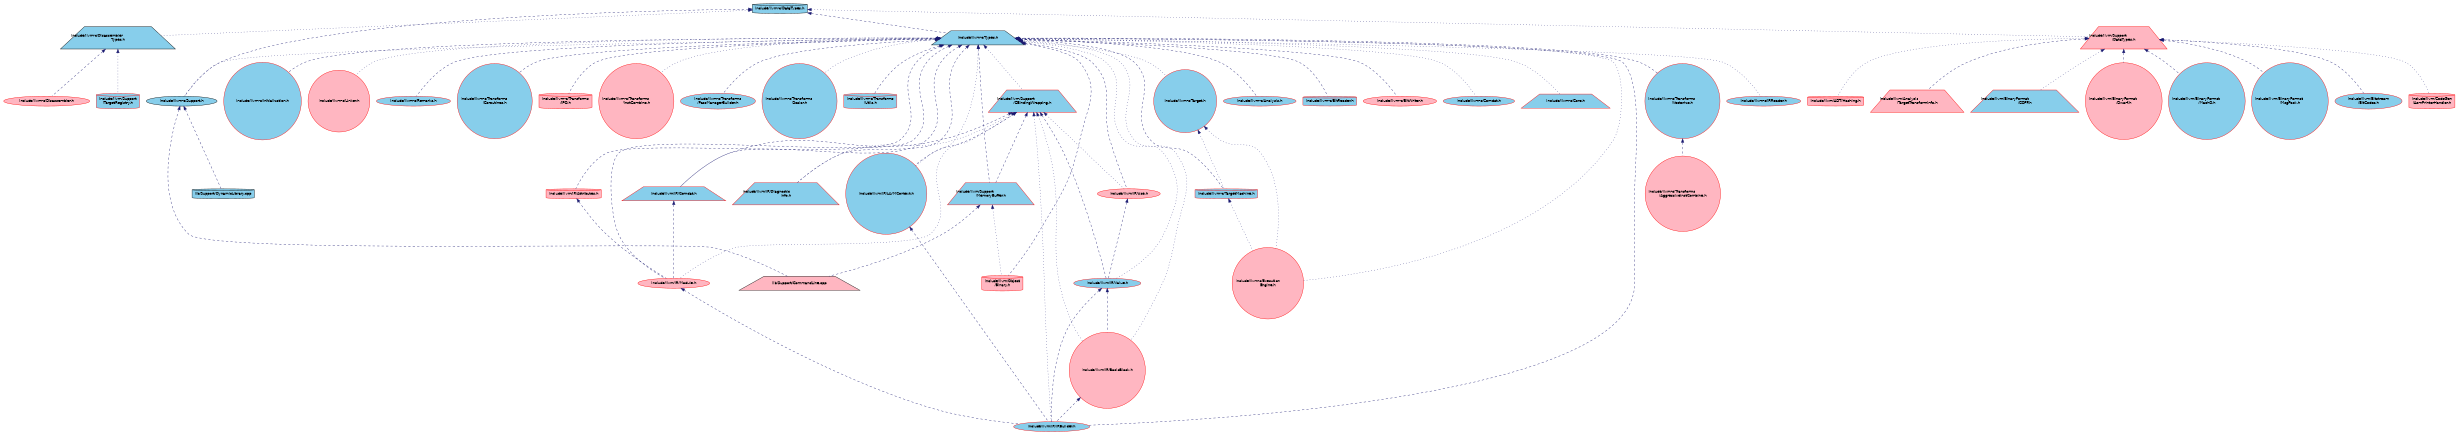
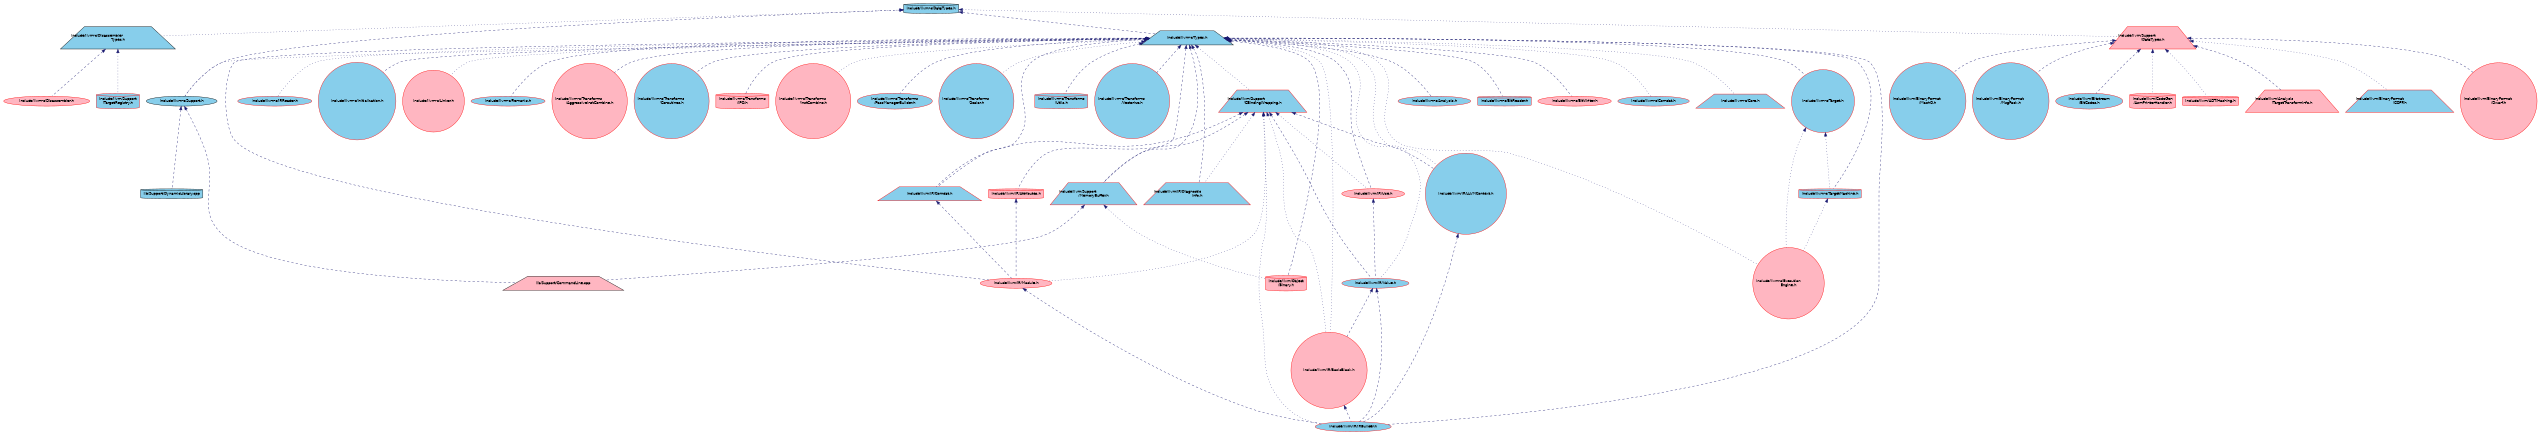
(1131, 56) -> (1650, 46)
(1683, 149) -> (878, 43)
